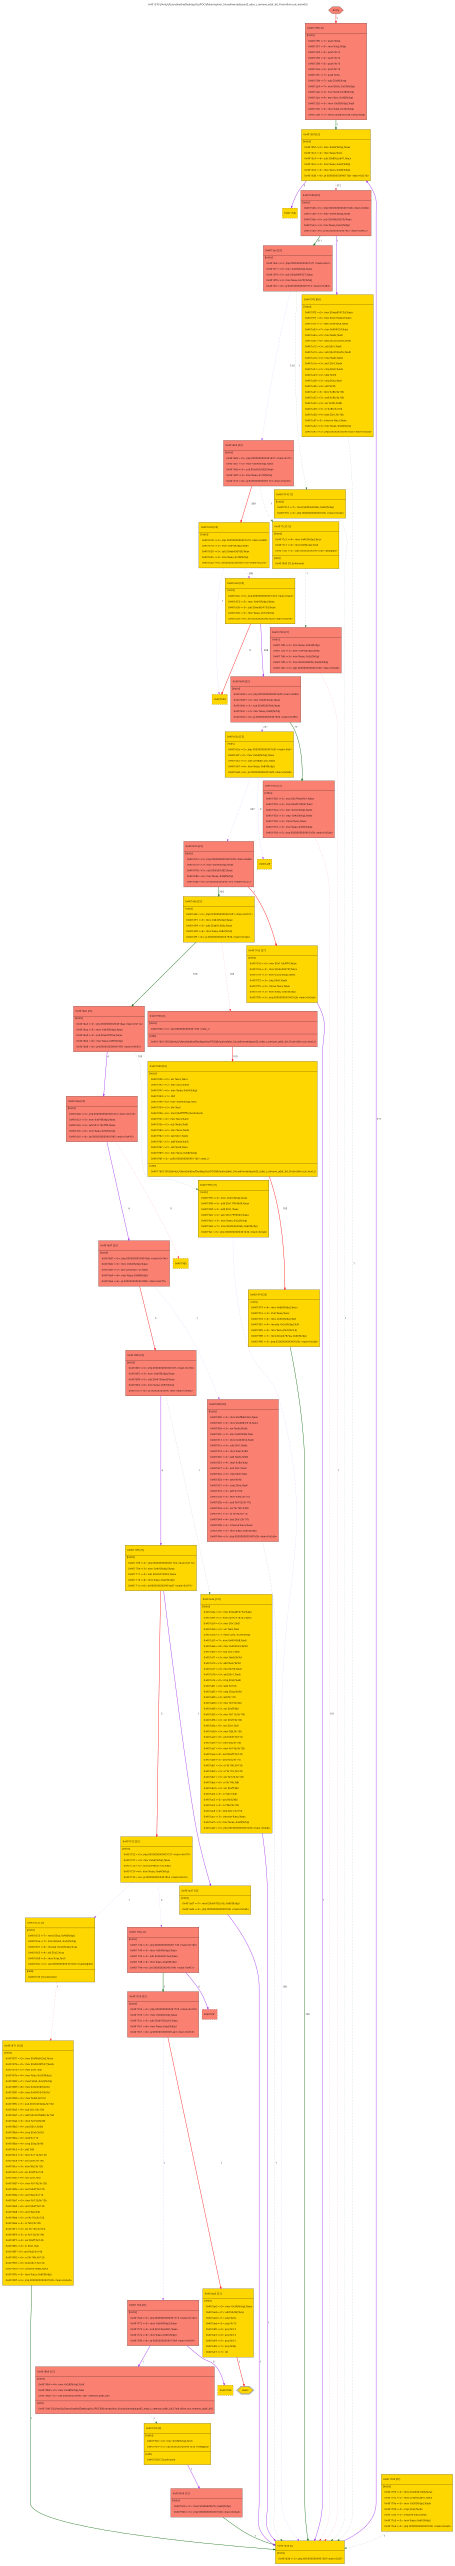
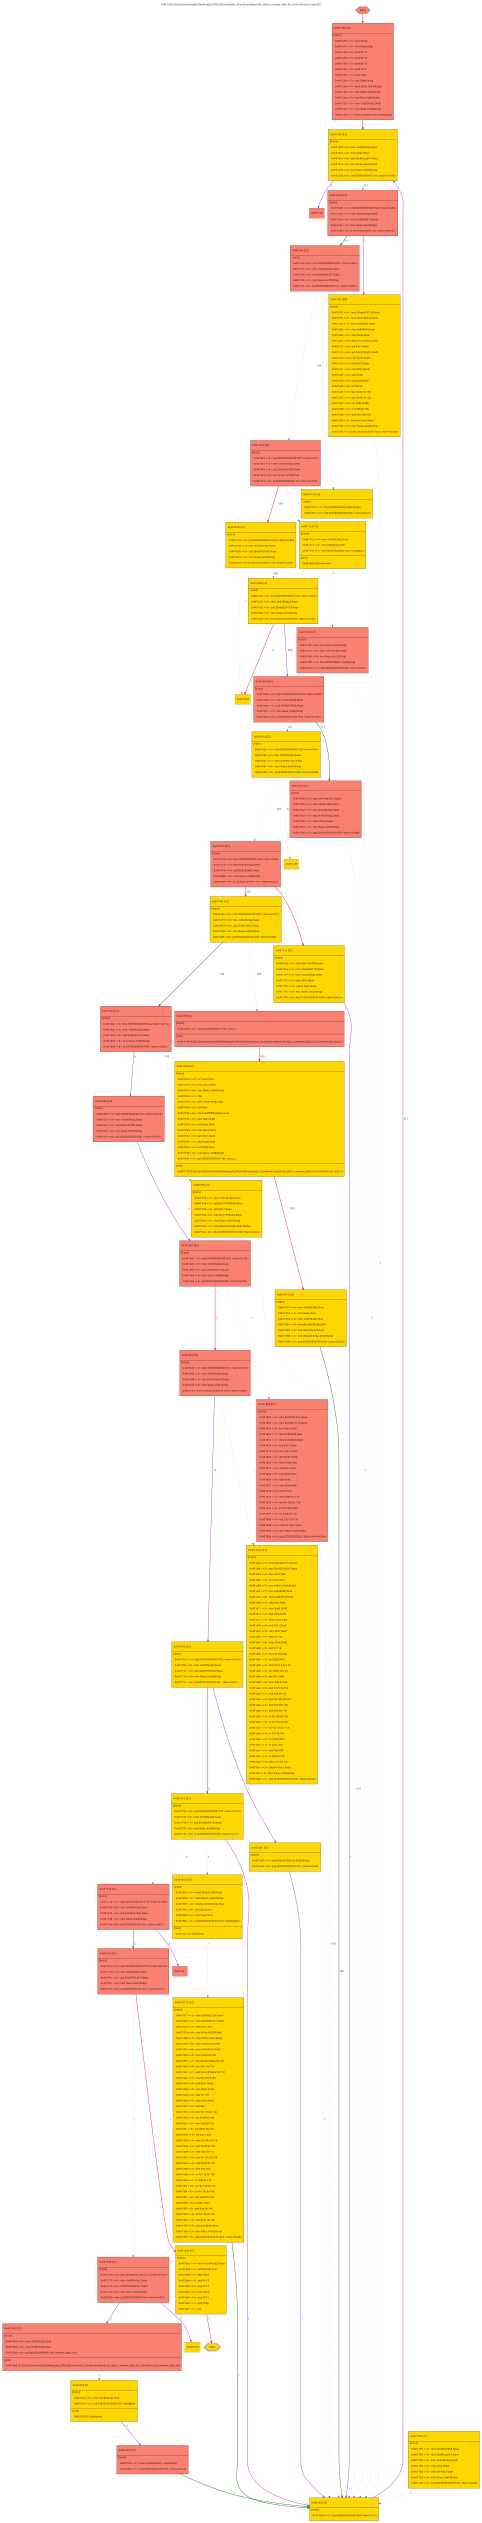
(290, 213) -> (317, 213)
(219, 891) -> (246, 891)
(181, 1264) -> none
(268, 2187) -> (247, 2188)
